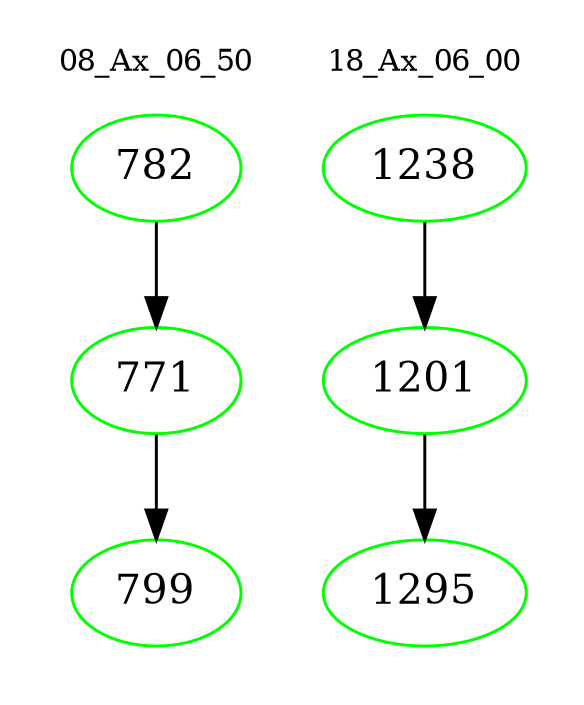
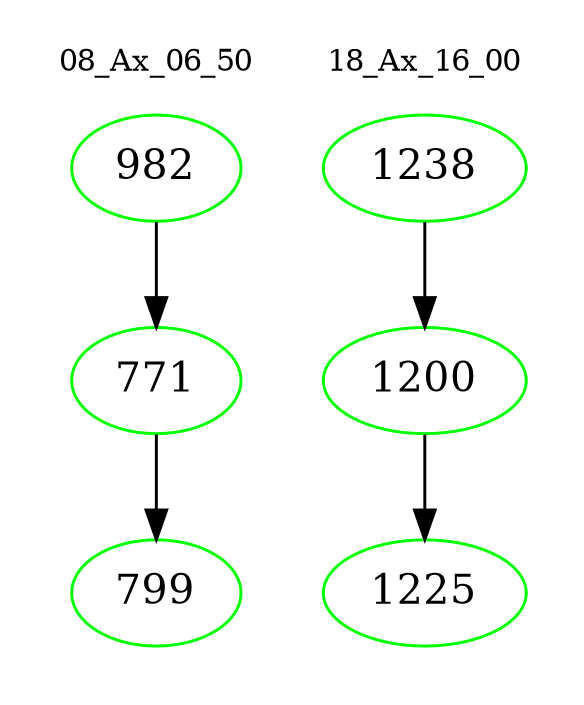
(425, 63) -> (425, 63)
(156, 168) -> (156, 168)
(425, 381) -> (425, 381)
(425, 593) -> (425, 593)
